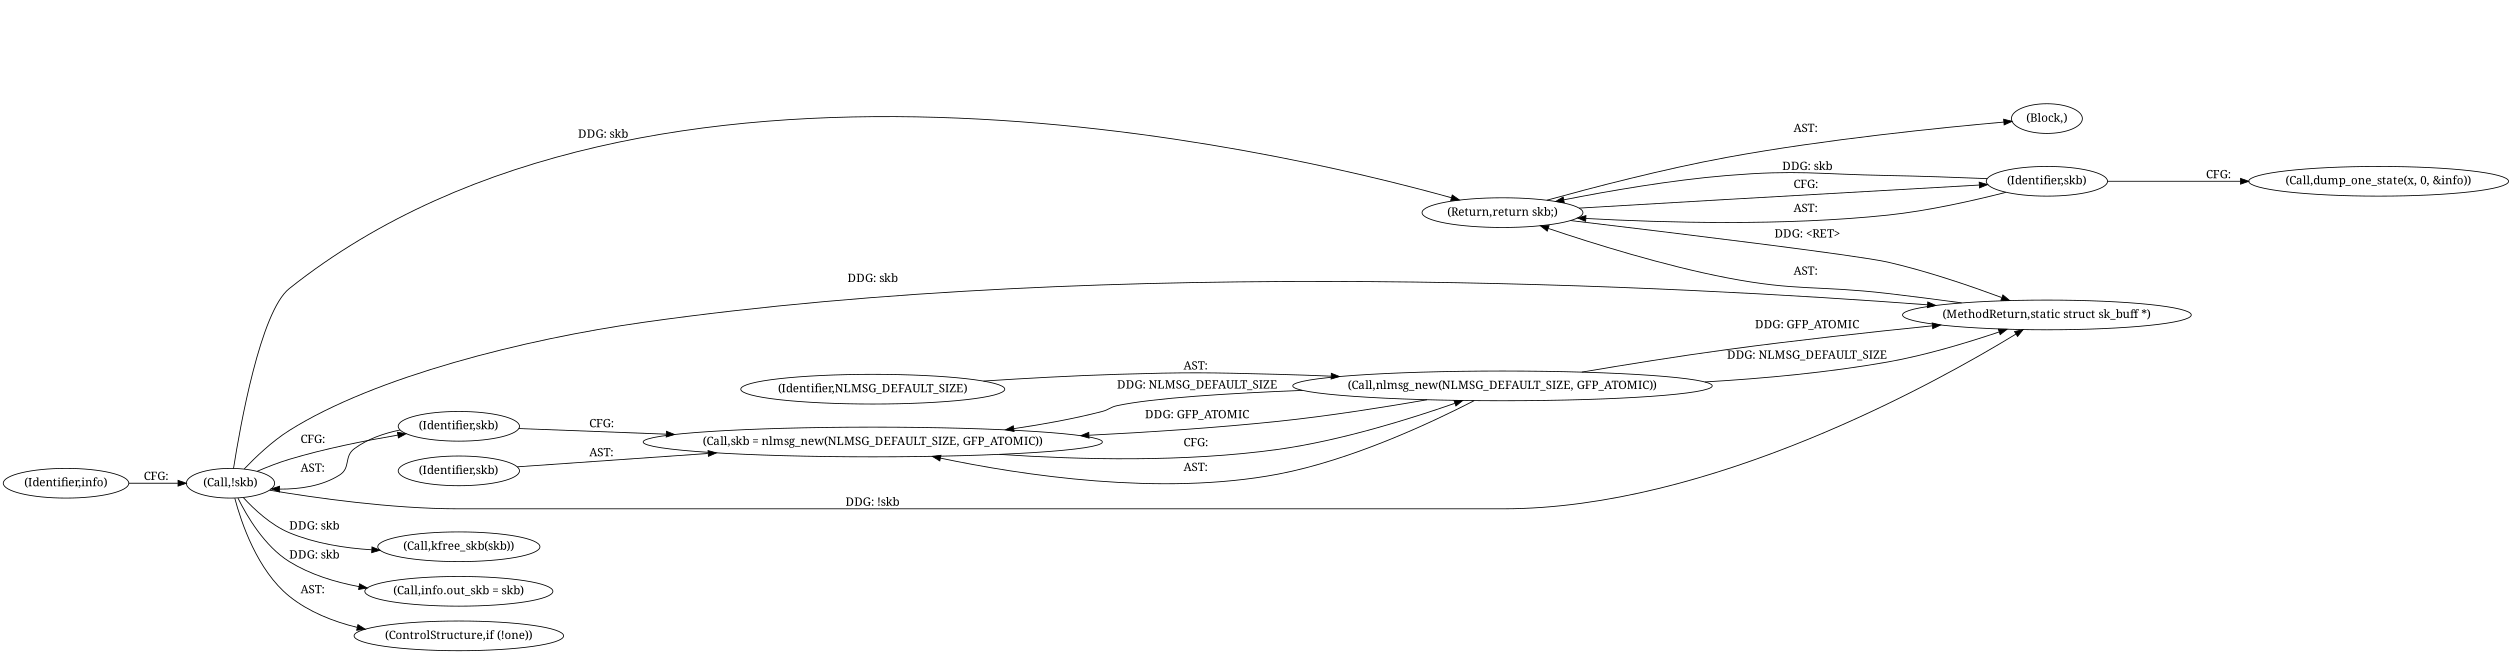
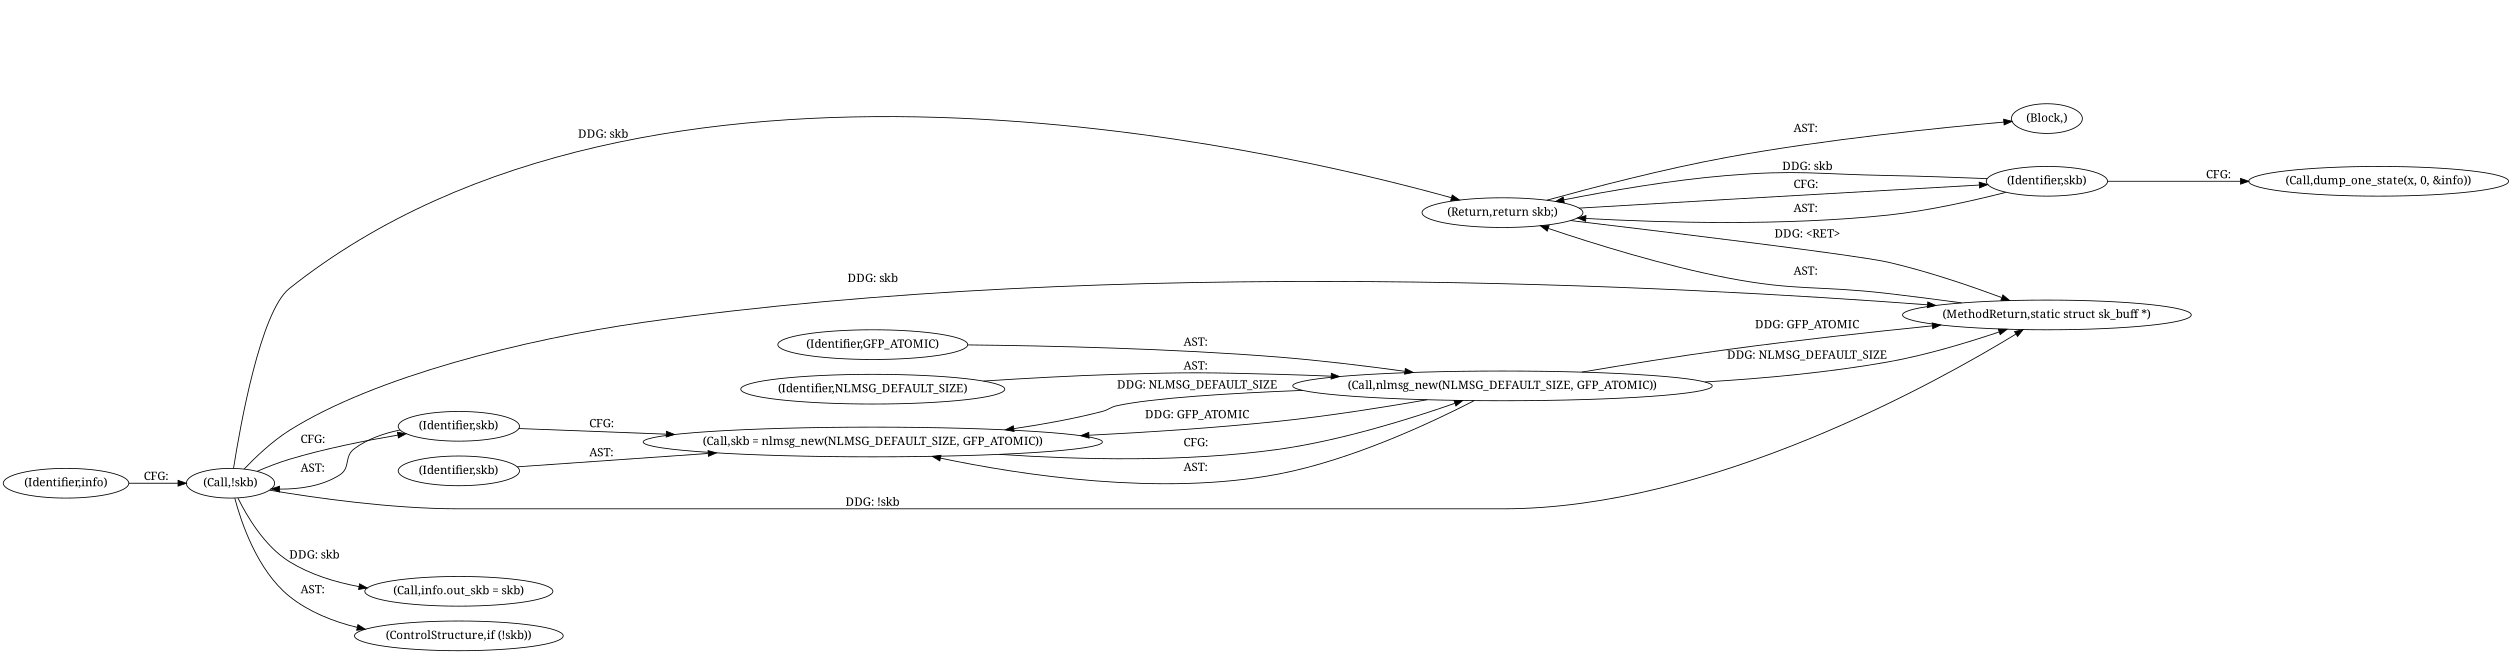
none -> (873, 345)
(459, 547) -> none
(459, 636) -> (459, 636)
